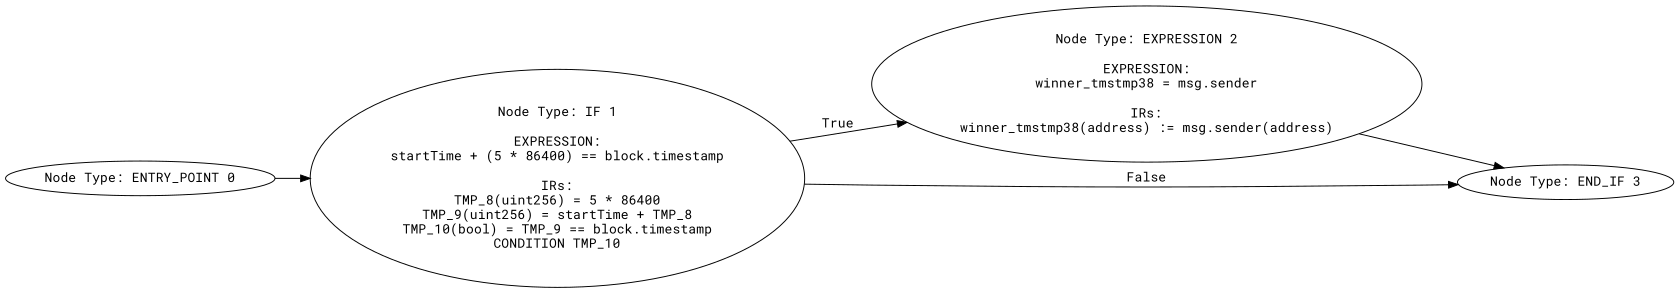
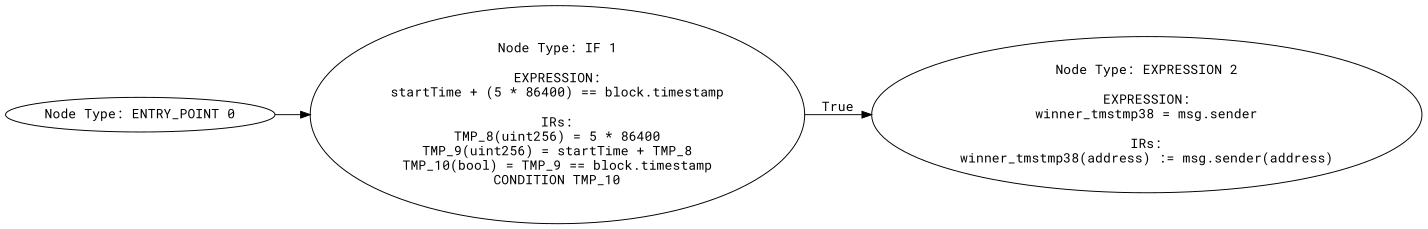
(1566, 182) -> none
